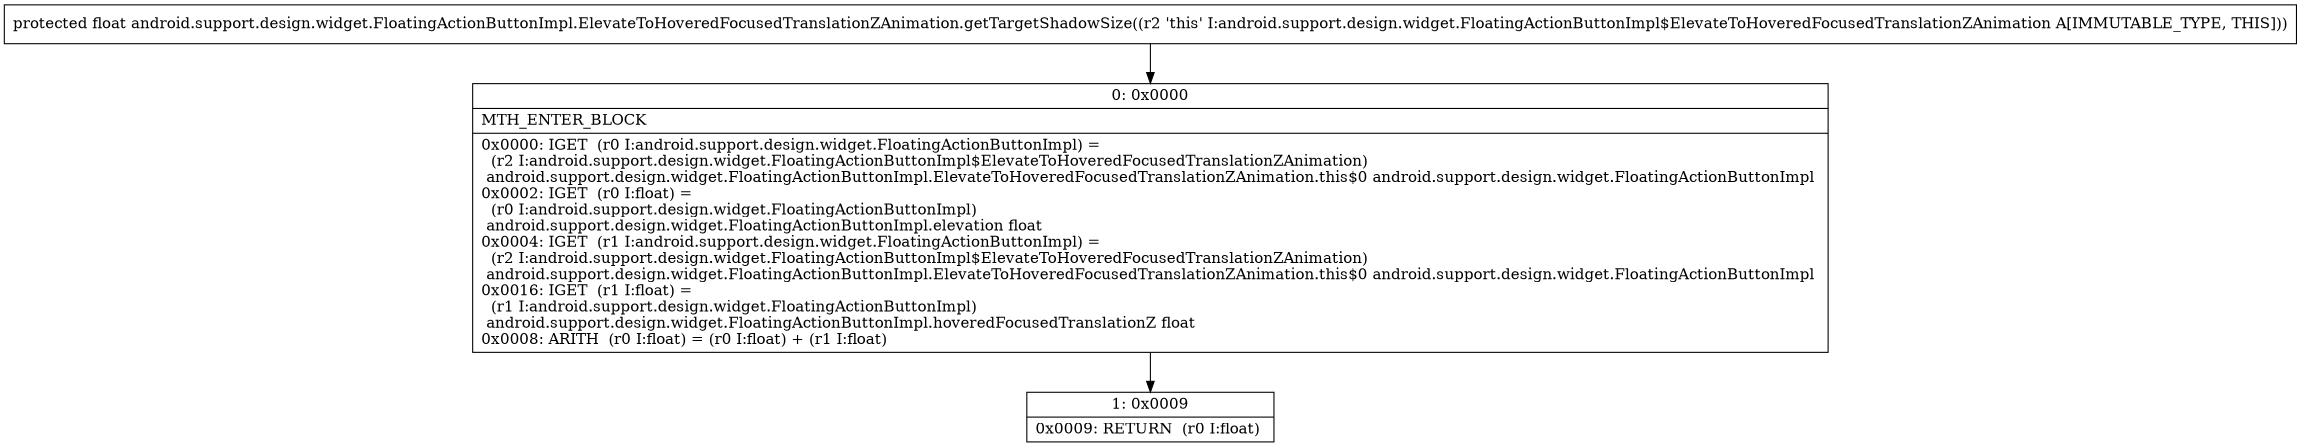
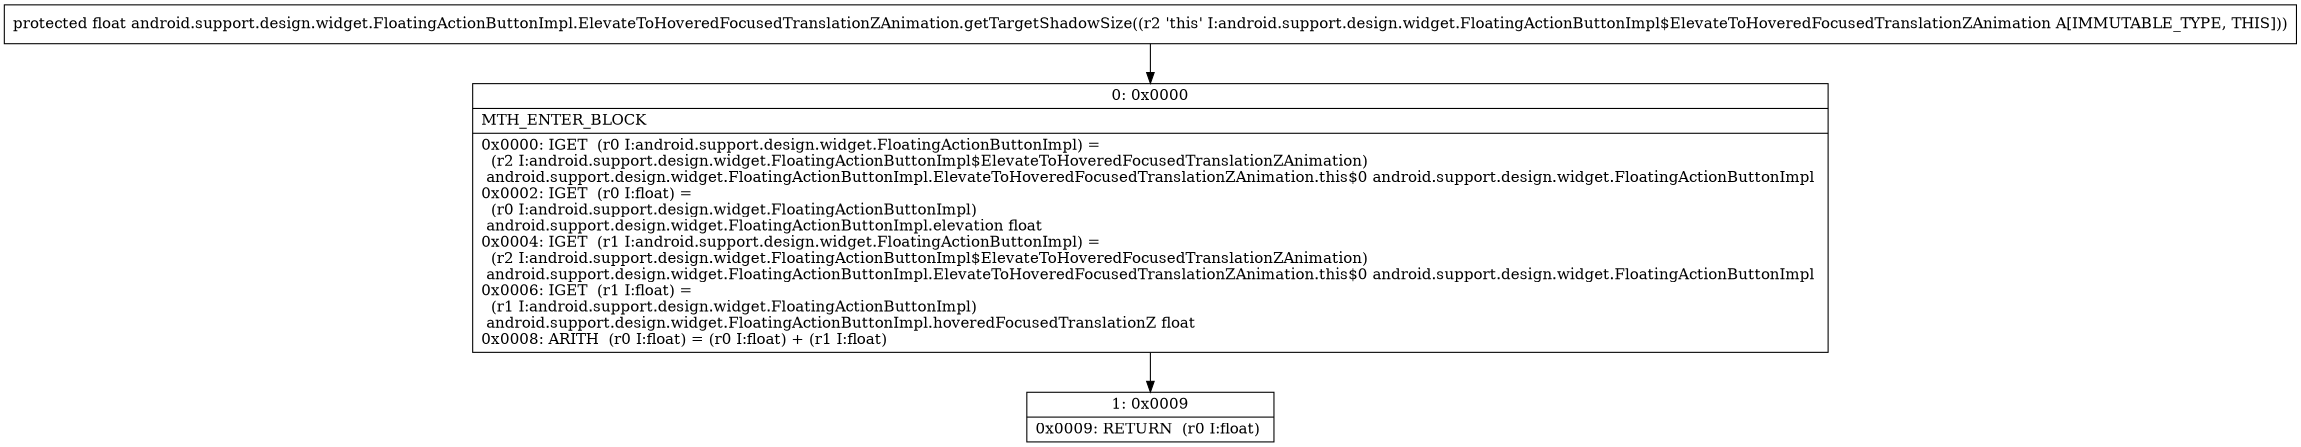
(590, 291) -> (590, 291)
